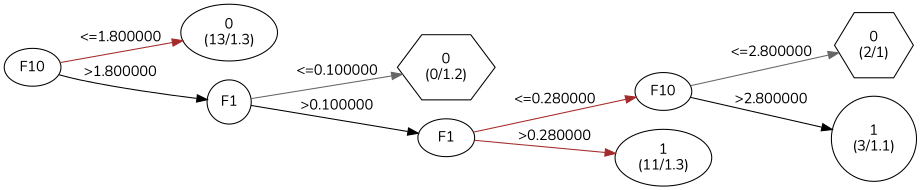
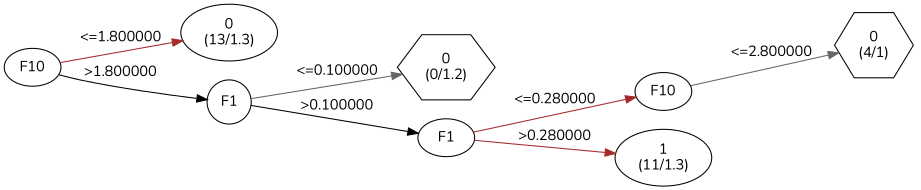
(874, 45) -> (874, 45)
(874, 139) -> none
